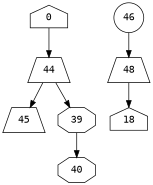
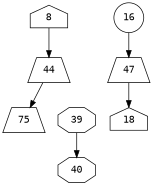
(49, 18) -> (49, 18)
(129, 18) -> (129, 18)
(129, 70) -> (129, 70)
(61, 92) -> none
(24, 120) -> (24, 120)
